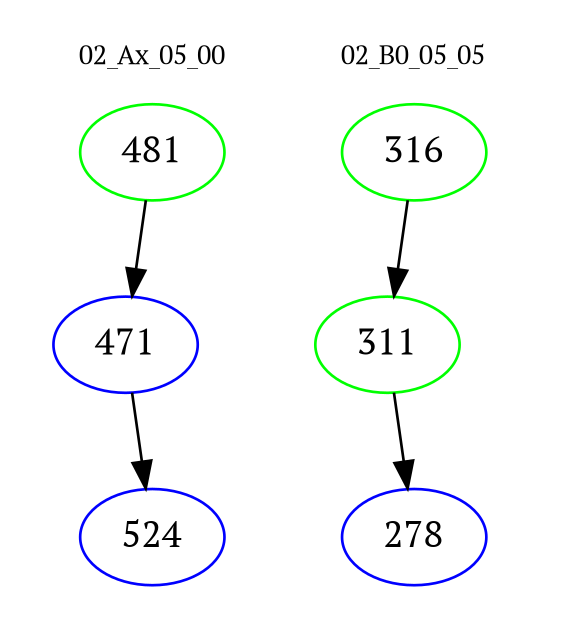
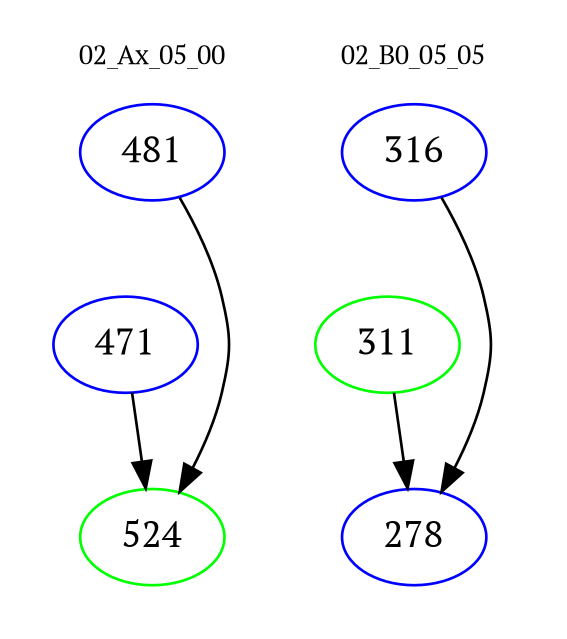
(152, 152) -> (152, 152)
(414, 152) -> (414, 152)
(141, 235) -> (228, 331)
(403, 235) -> (490, 331)
(152, 537) -> (152, 537)
